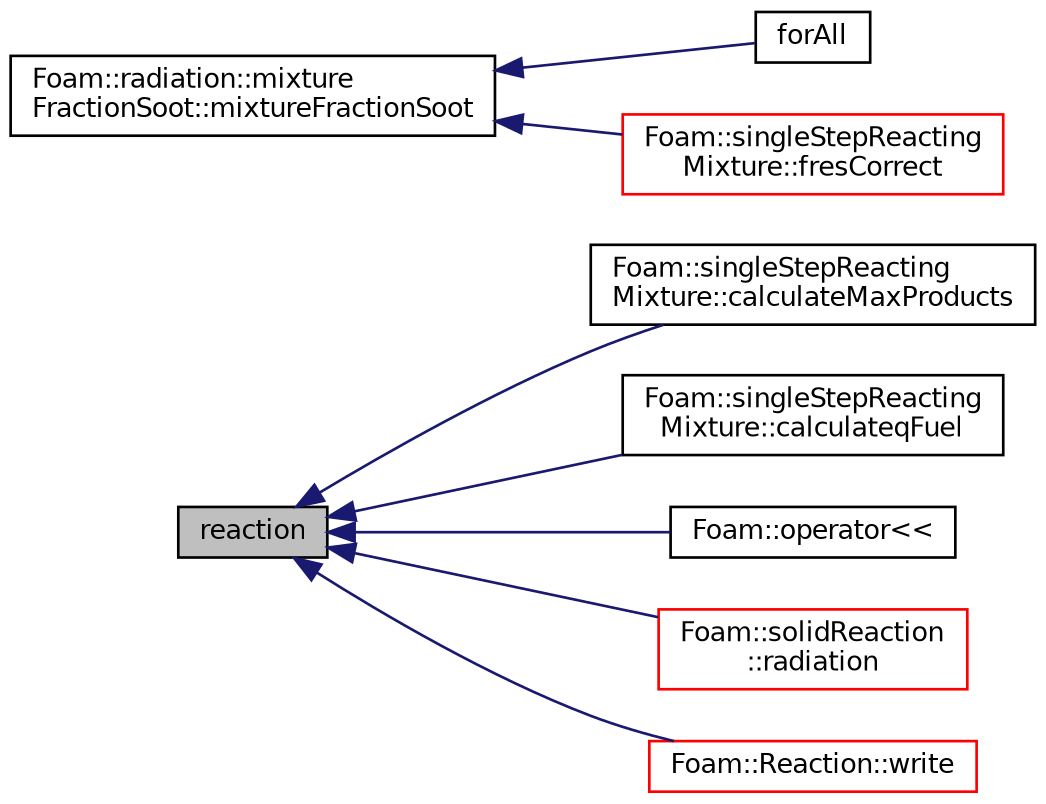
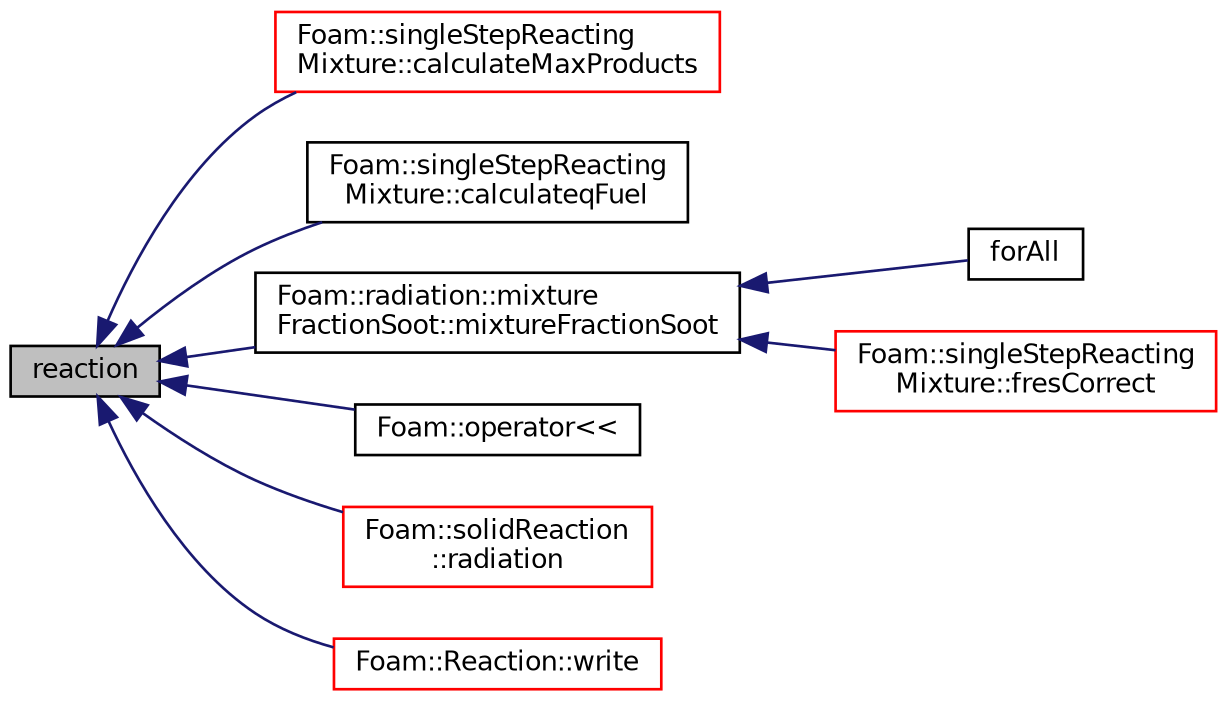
(813, 285) -> (498, 52)
none -> (221, 352)
